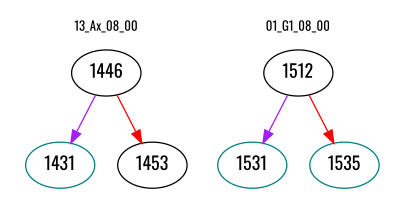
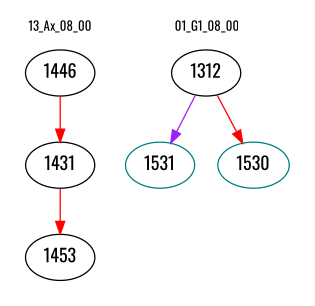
(298, 73) -> (206, 73)
(86, 113) -> (60, 113)
(126, 113) -> (60, 205)
(60, 165) -> (60, 165)
(344, 165) -> (254, 165)
